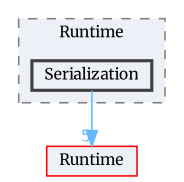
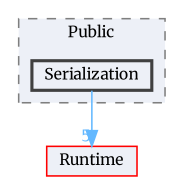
(92, 33) -> (92, 33)
